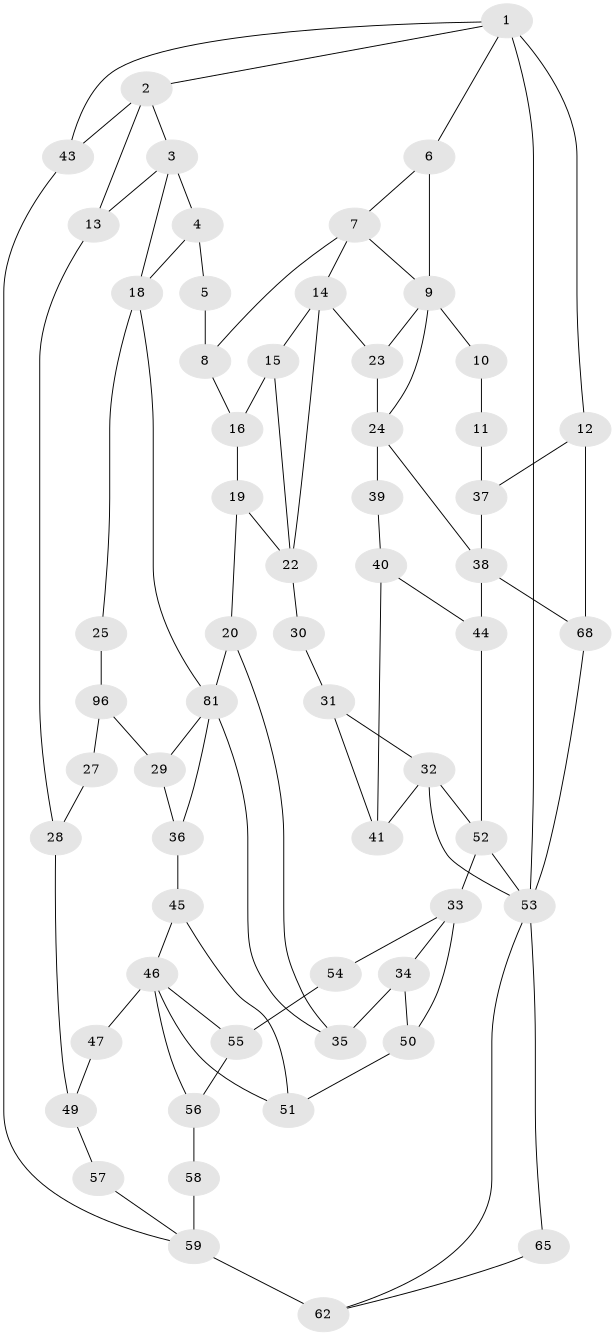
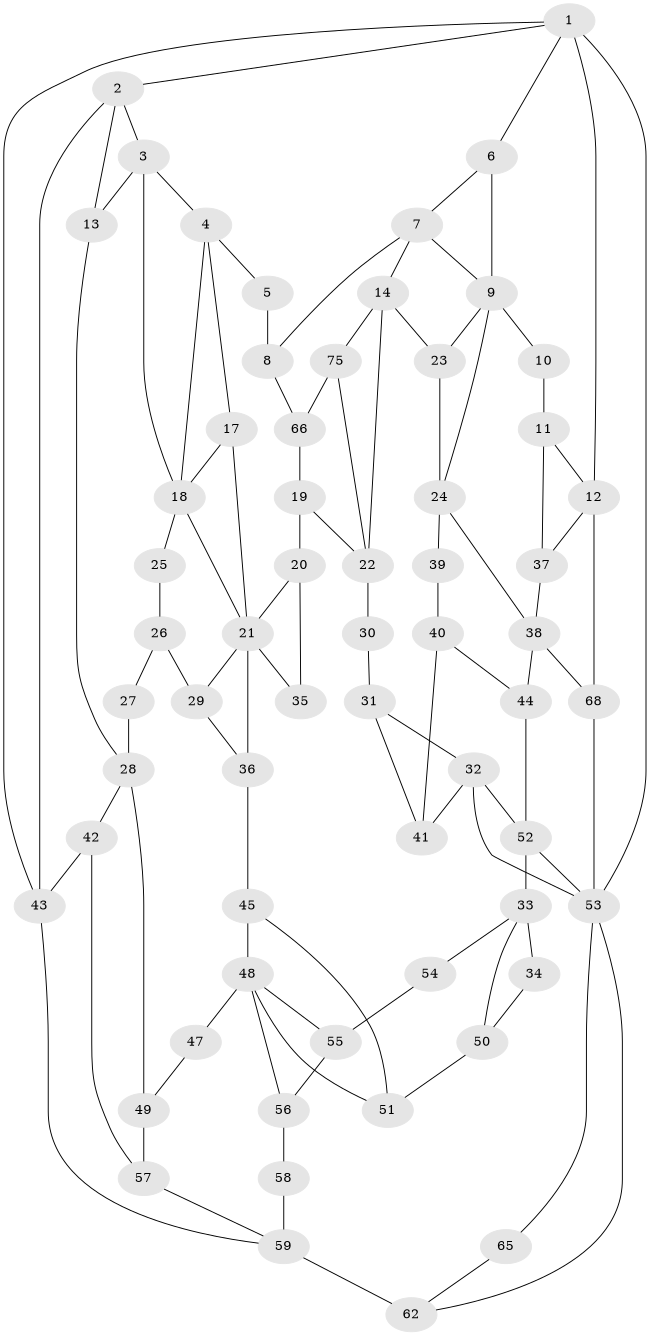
(273, 361) -> (336, 361)
none -> (232, 429)
(237, 429) -> (300, 429)
none -> (569, 463)
(101, 702) -> (160, 634)
(212, 702) -> (248, 634)
none -> (92, 838)
(152, 974) -> (248, 974)
(372, 1008) -> none
